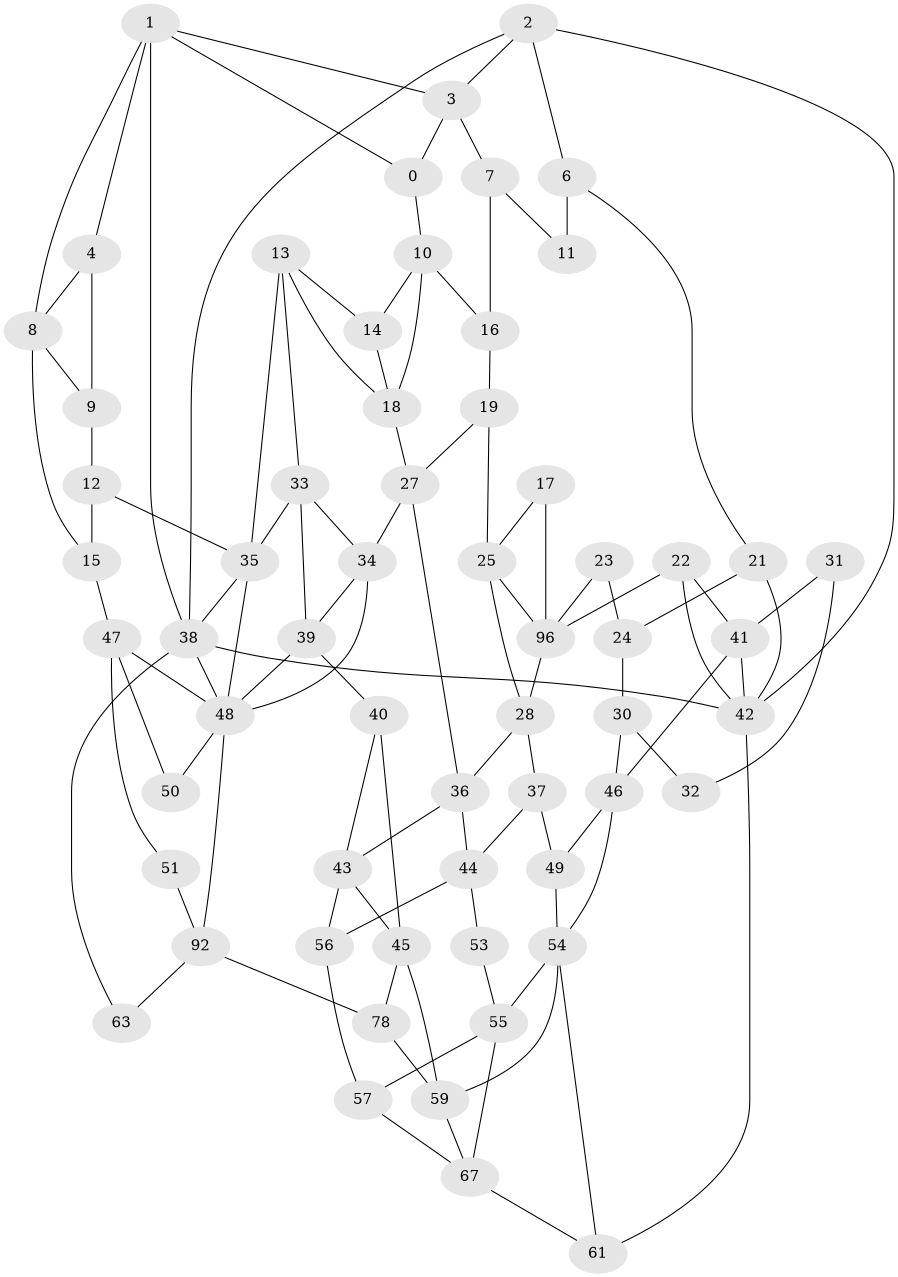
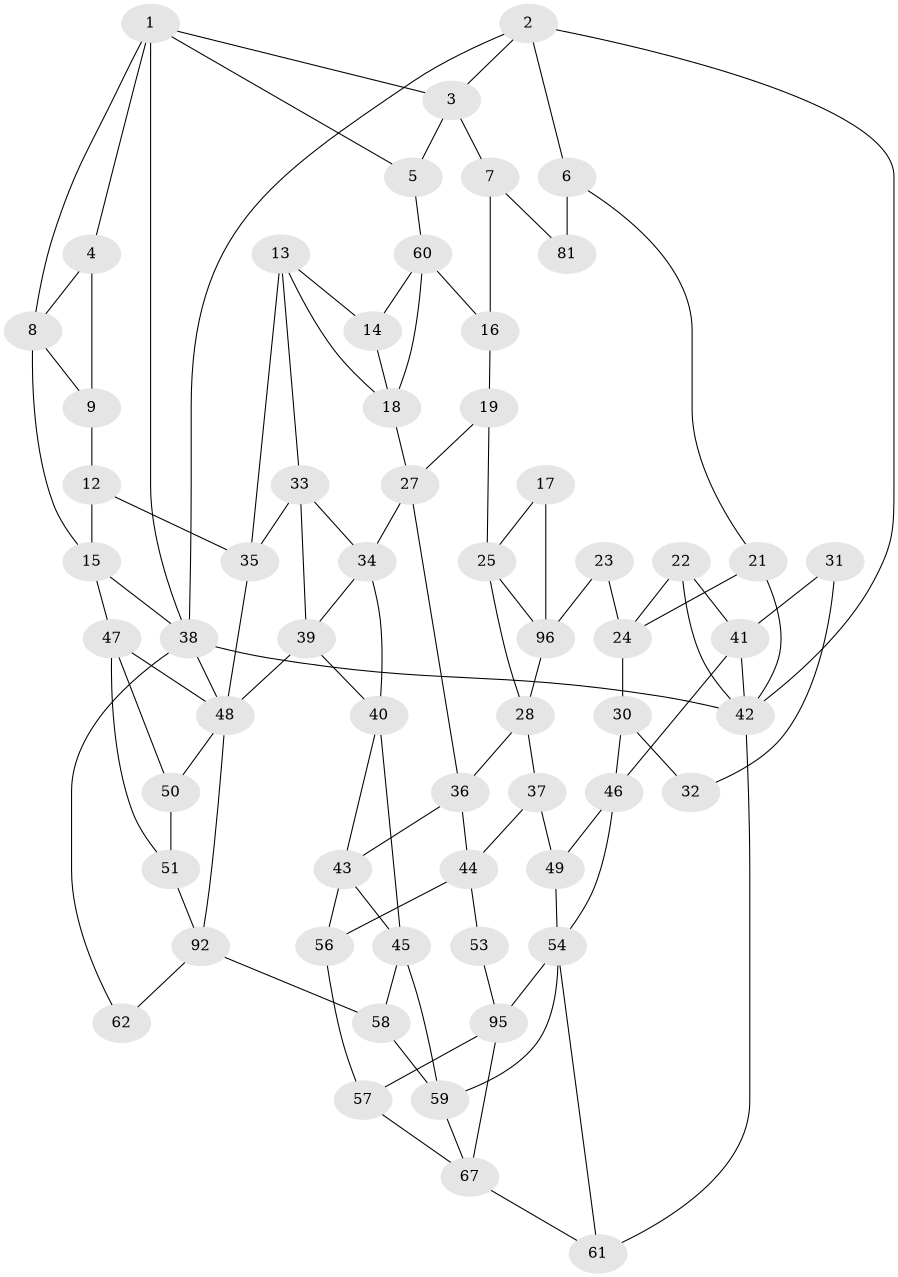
(413, 177) -> (413, 177)
(423, 254) -> (423, 254)
(567, 254) -> (567, 254)
(621, 596) -> (652, 600)
(219, 600) -> (140, 600)
(342, 661) -> (382, 638)
none -> (171, 831)
(122, 1023) -> (122, 1023)
(381, 1023) -> (381, 1023)
(499, 1023) -> (499, 1023)
